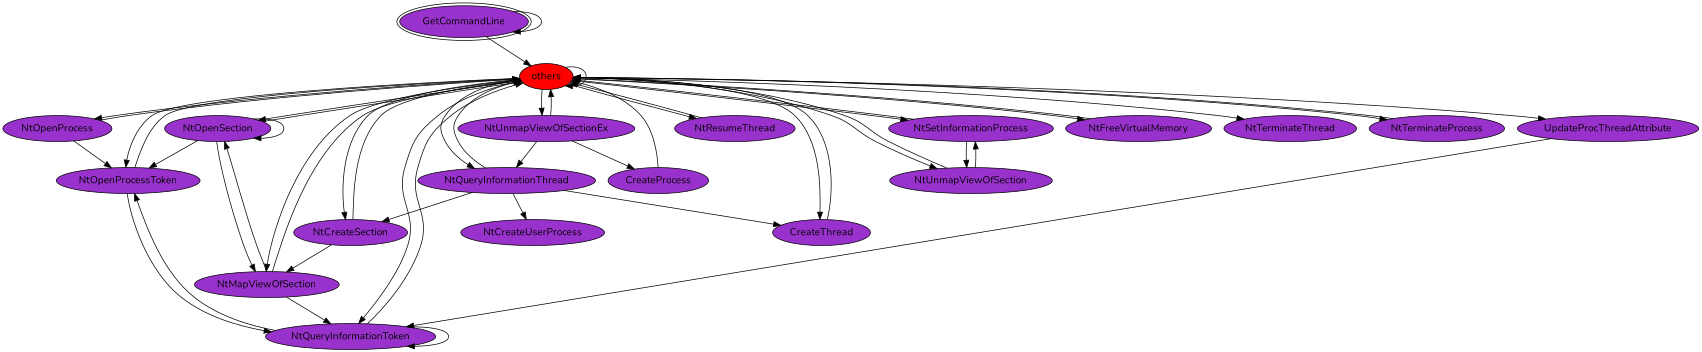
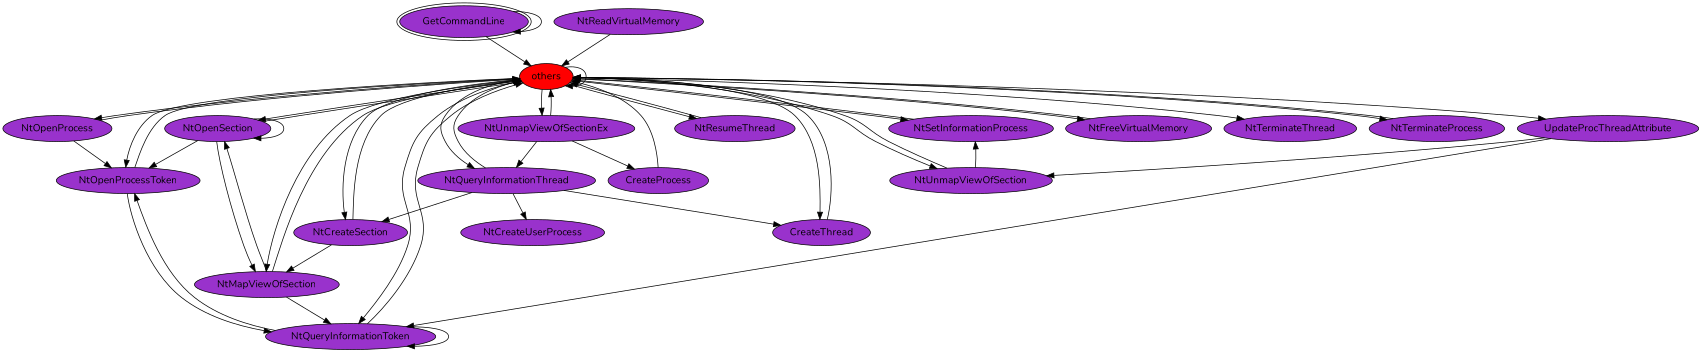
none -> (629, 22)
(966, 151) -> (1300, 159)
